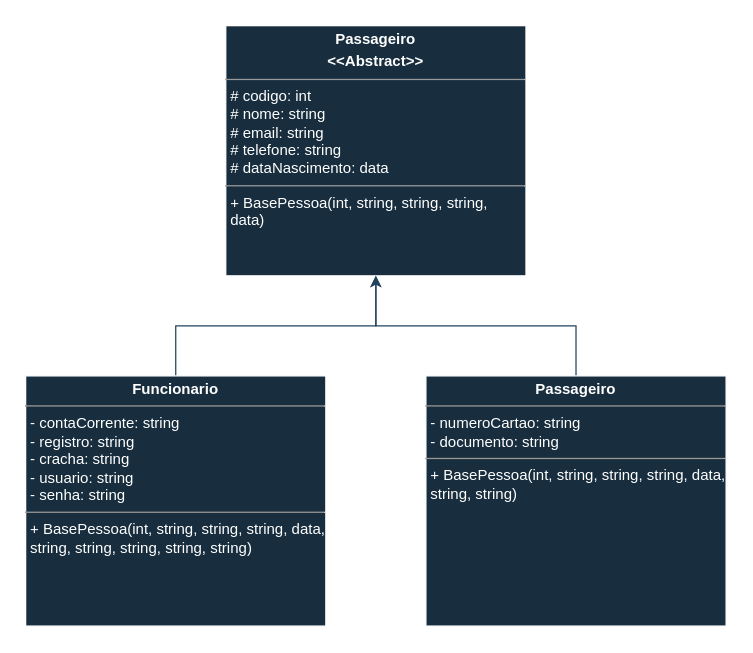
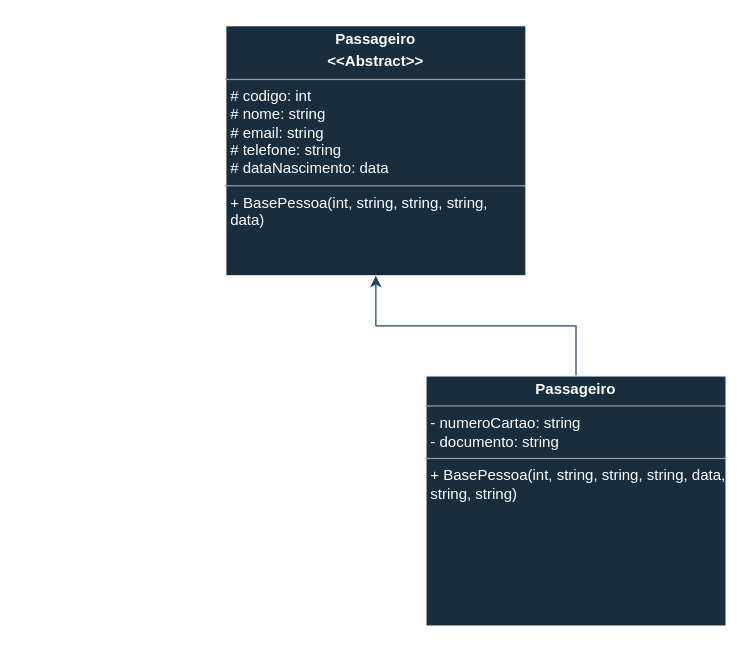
(250, 326) -> none
(176, 501) -> none
